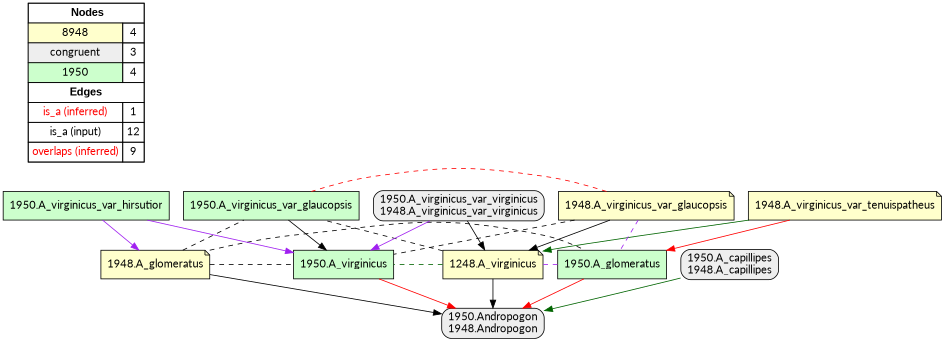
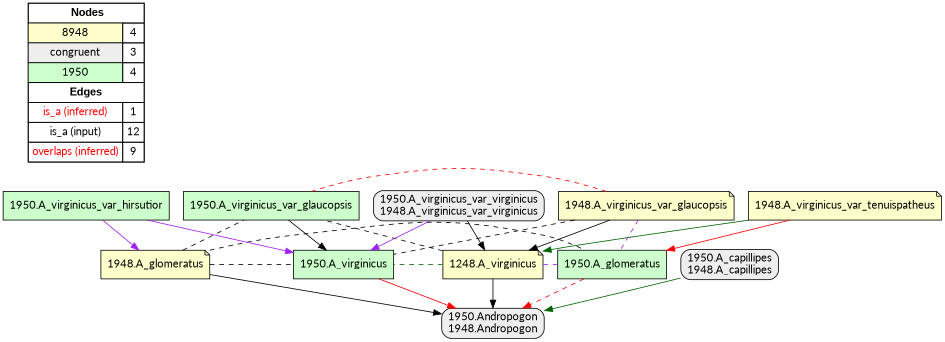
(557, 292) -> (557, 292)
